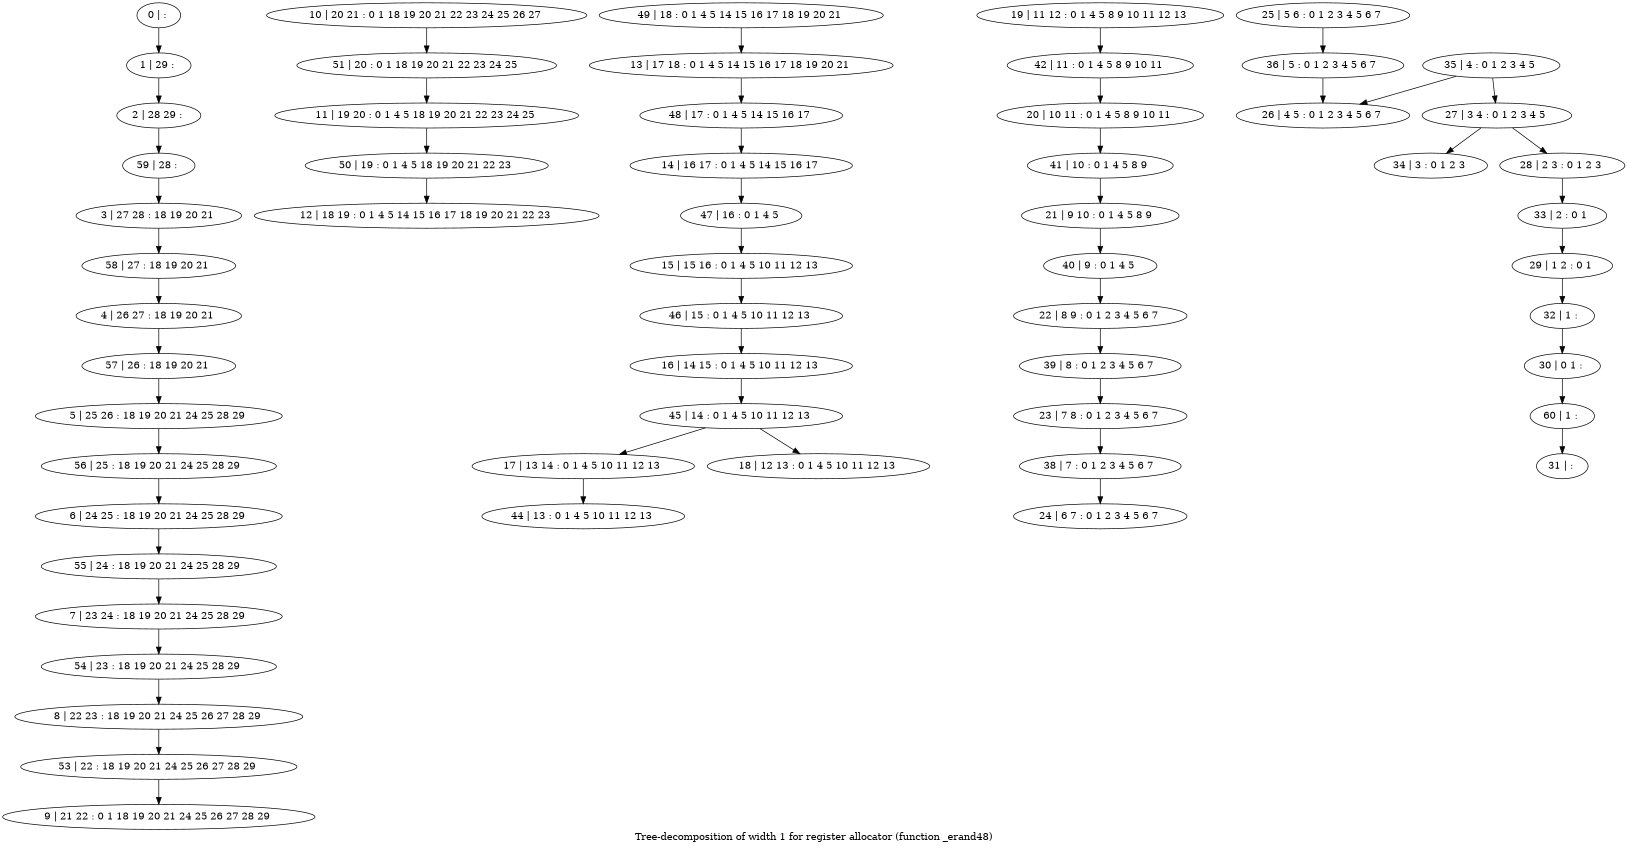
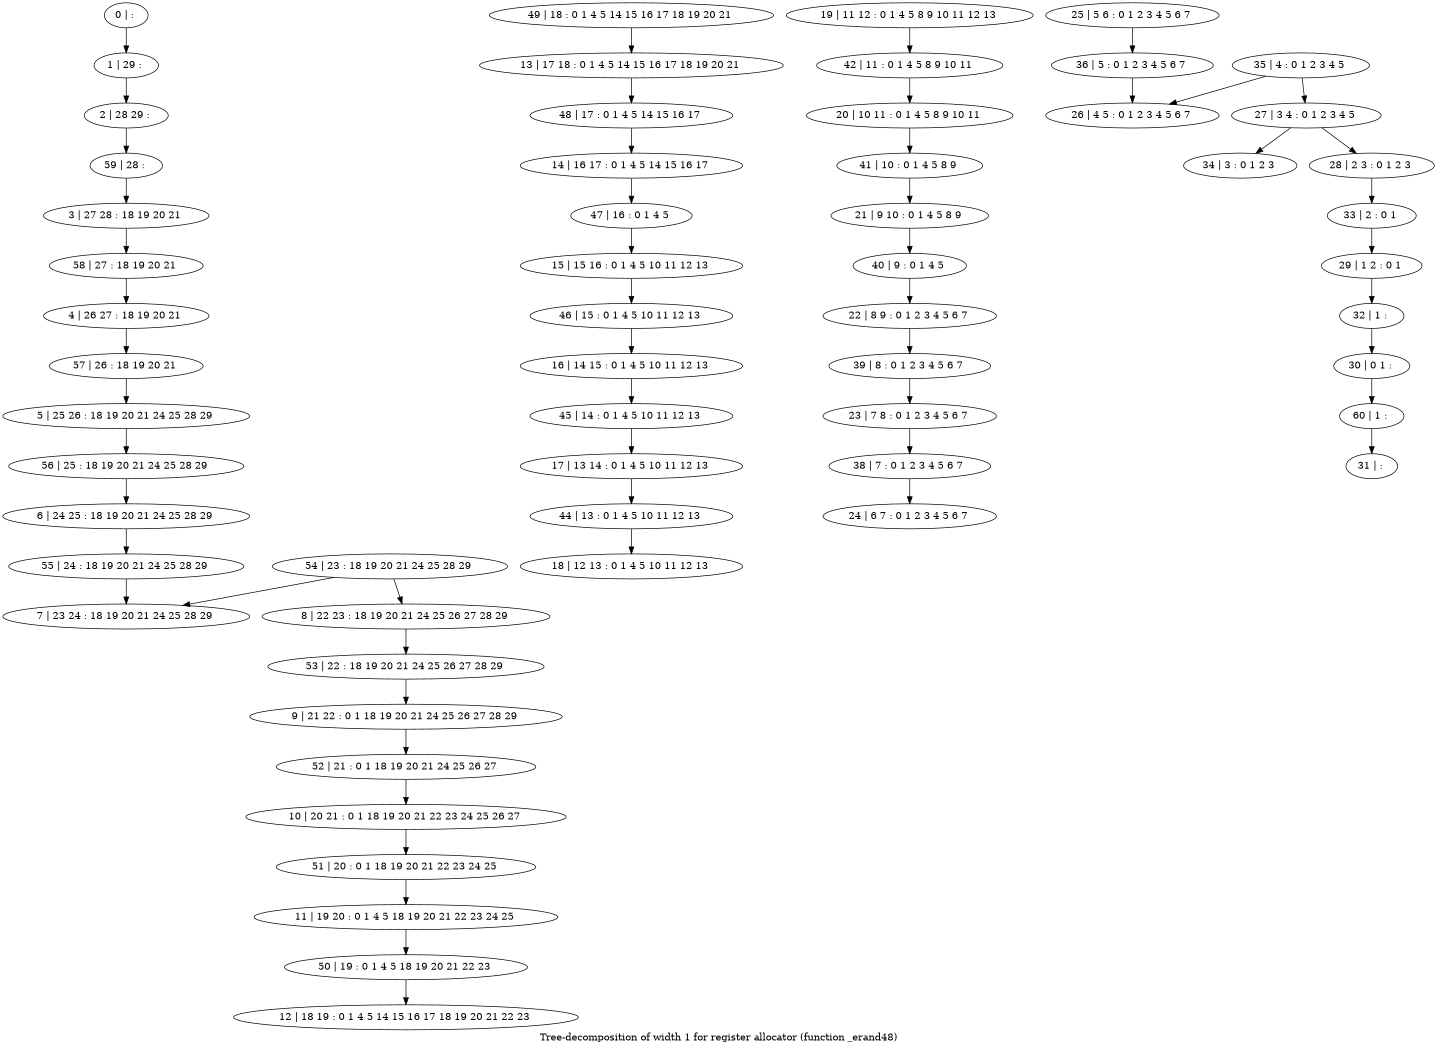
(777, 439) -> (631, 538)
(159, 638) -> (262, 591)
none -> (406, 767)
